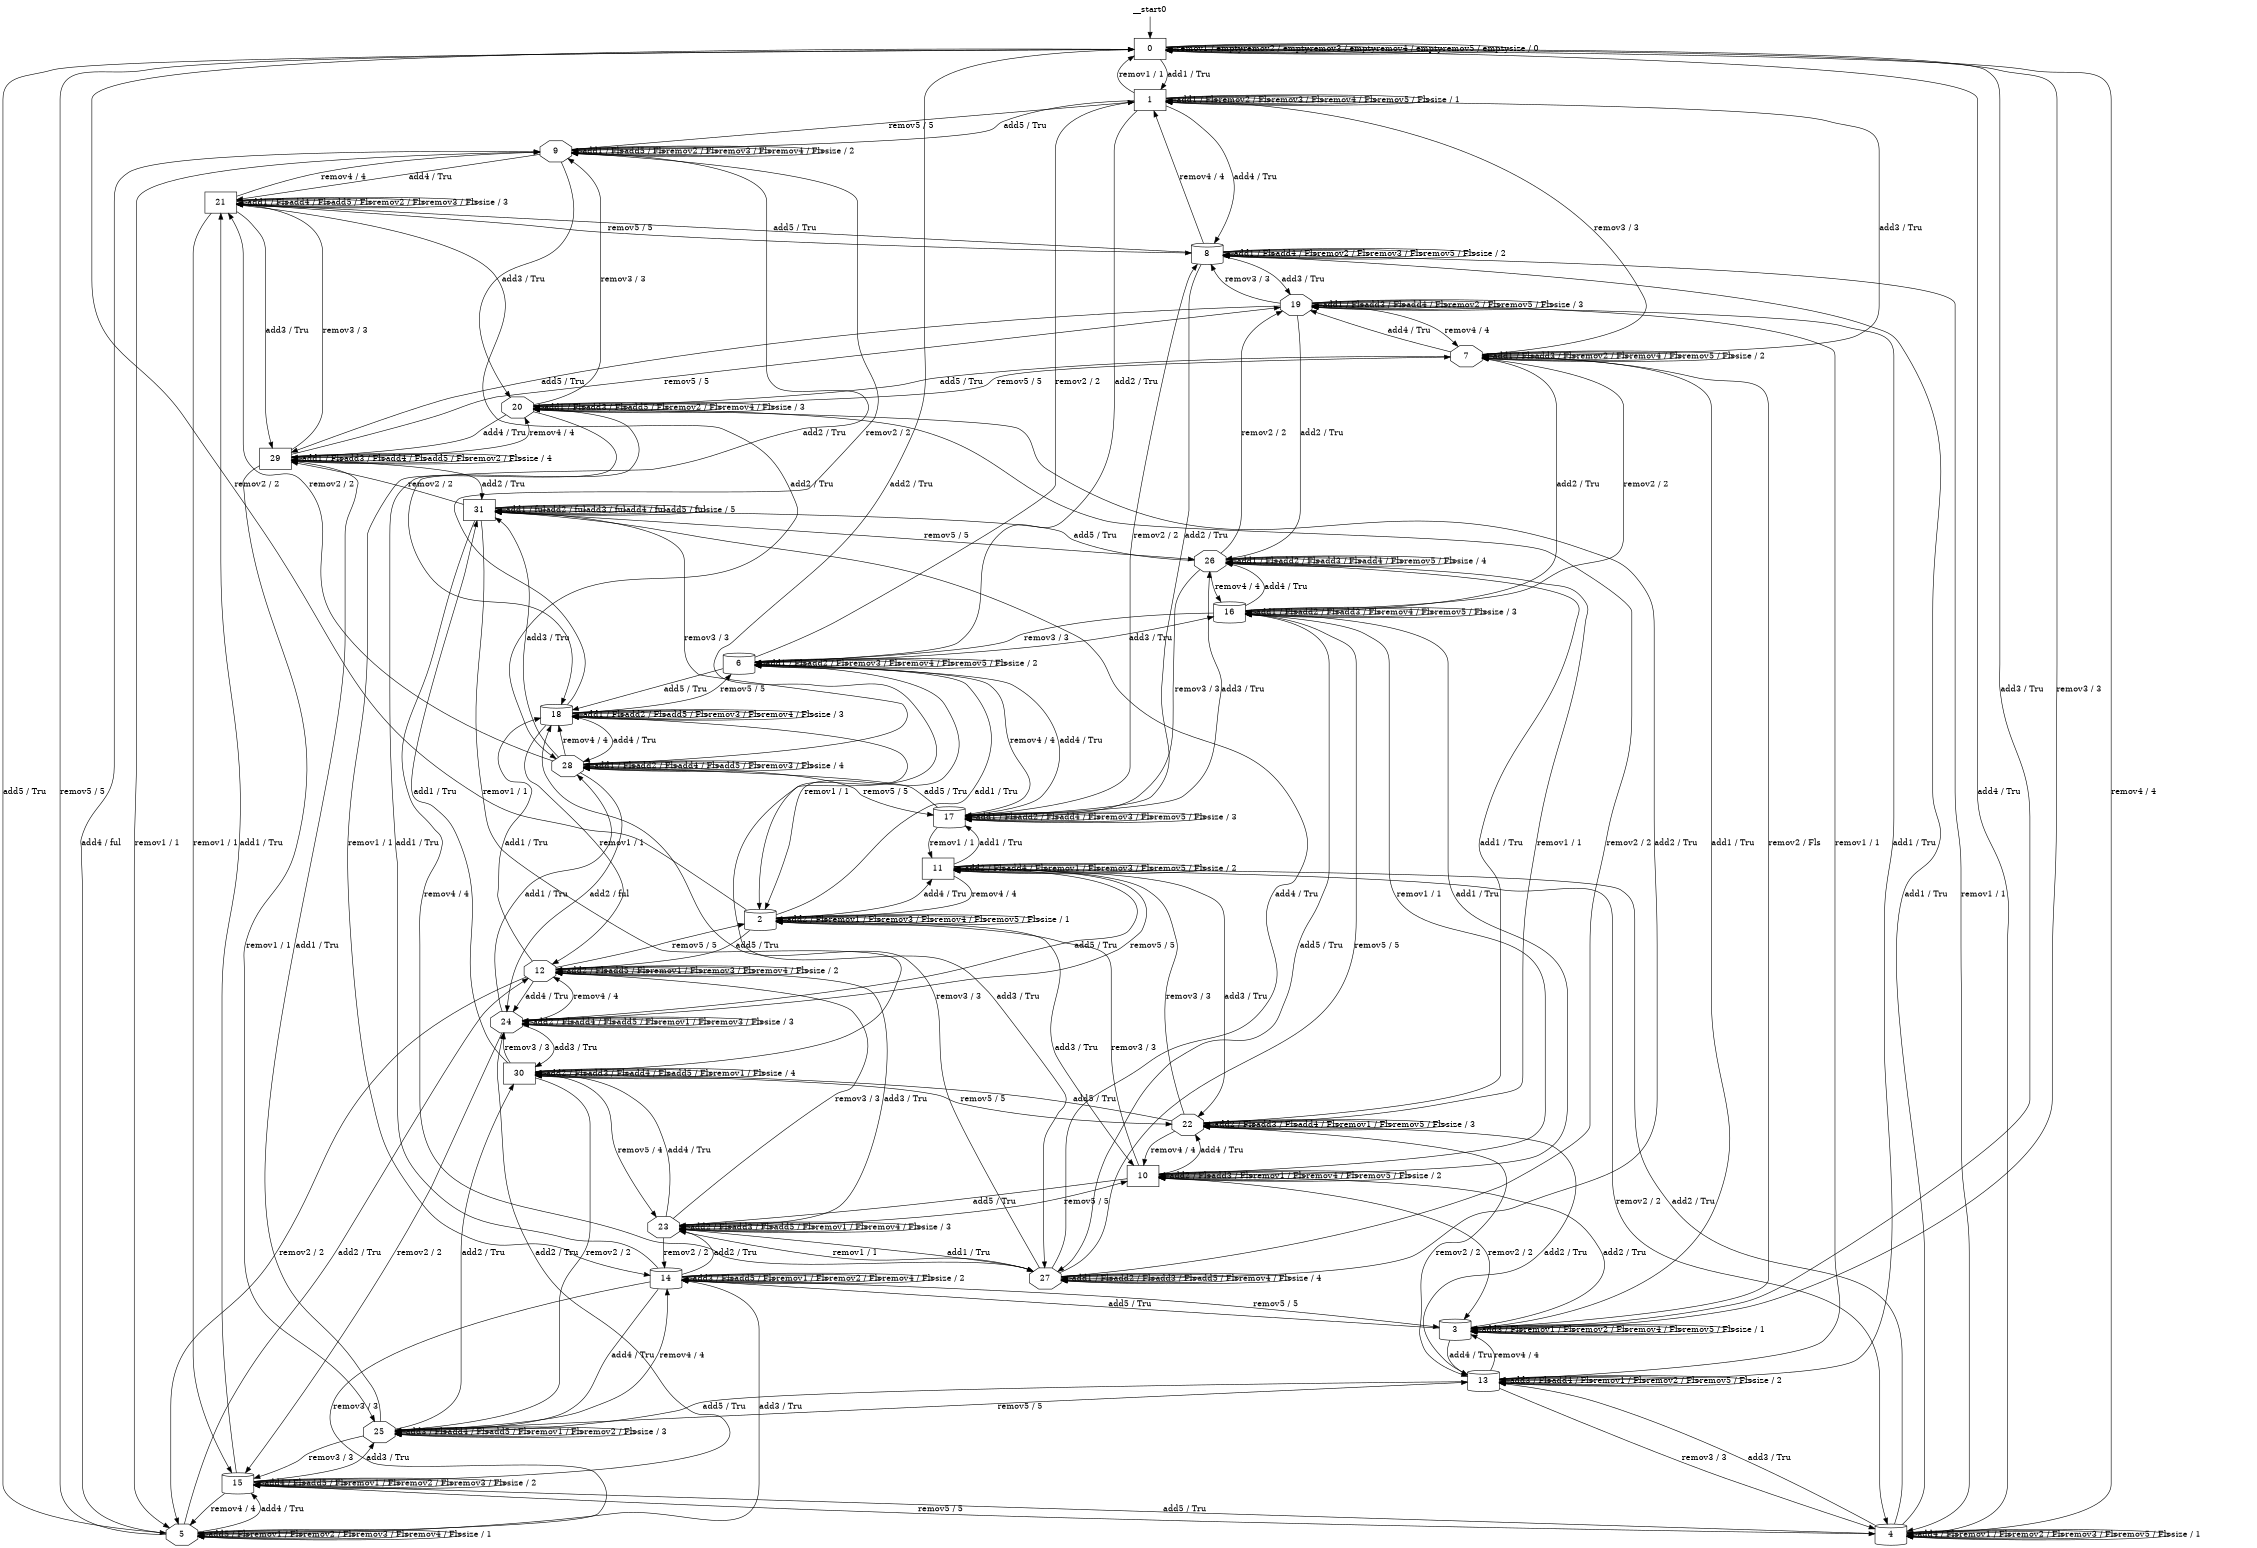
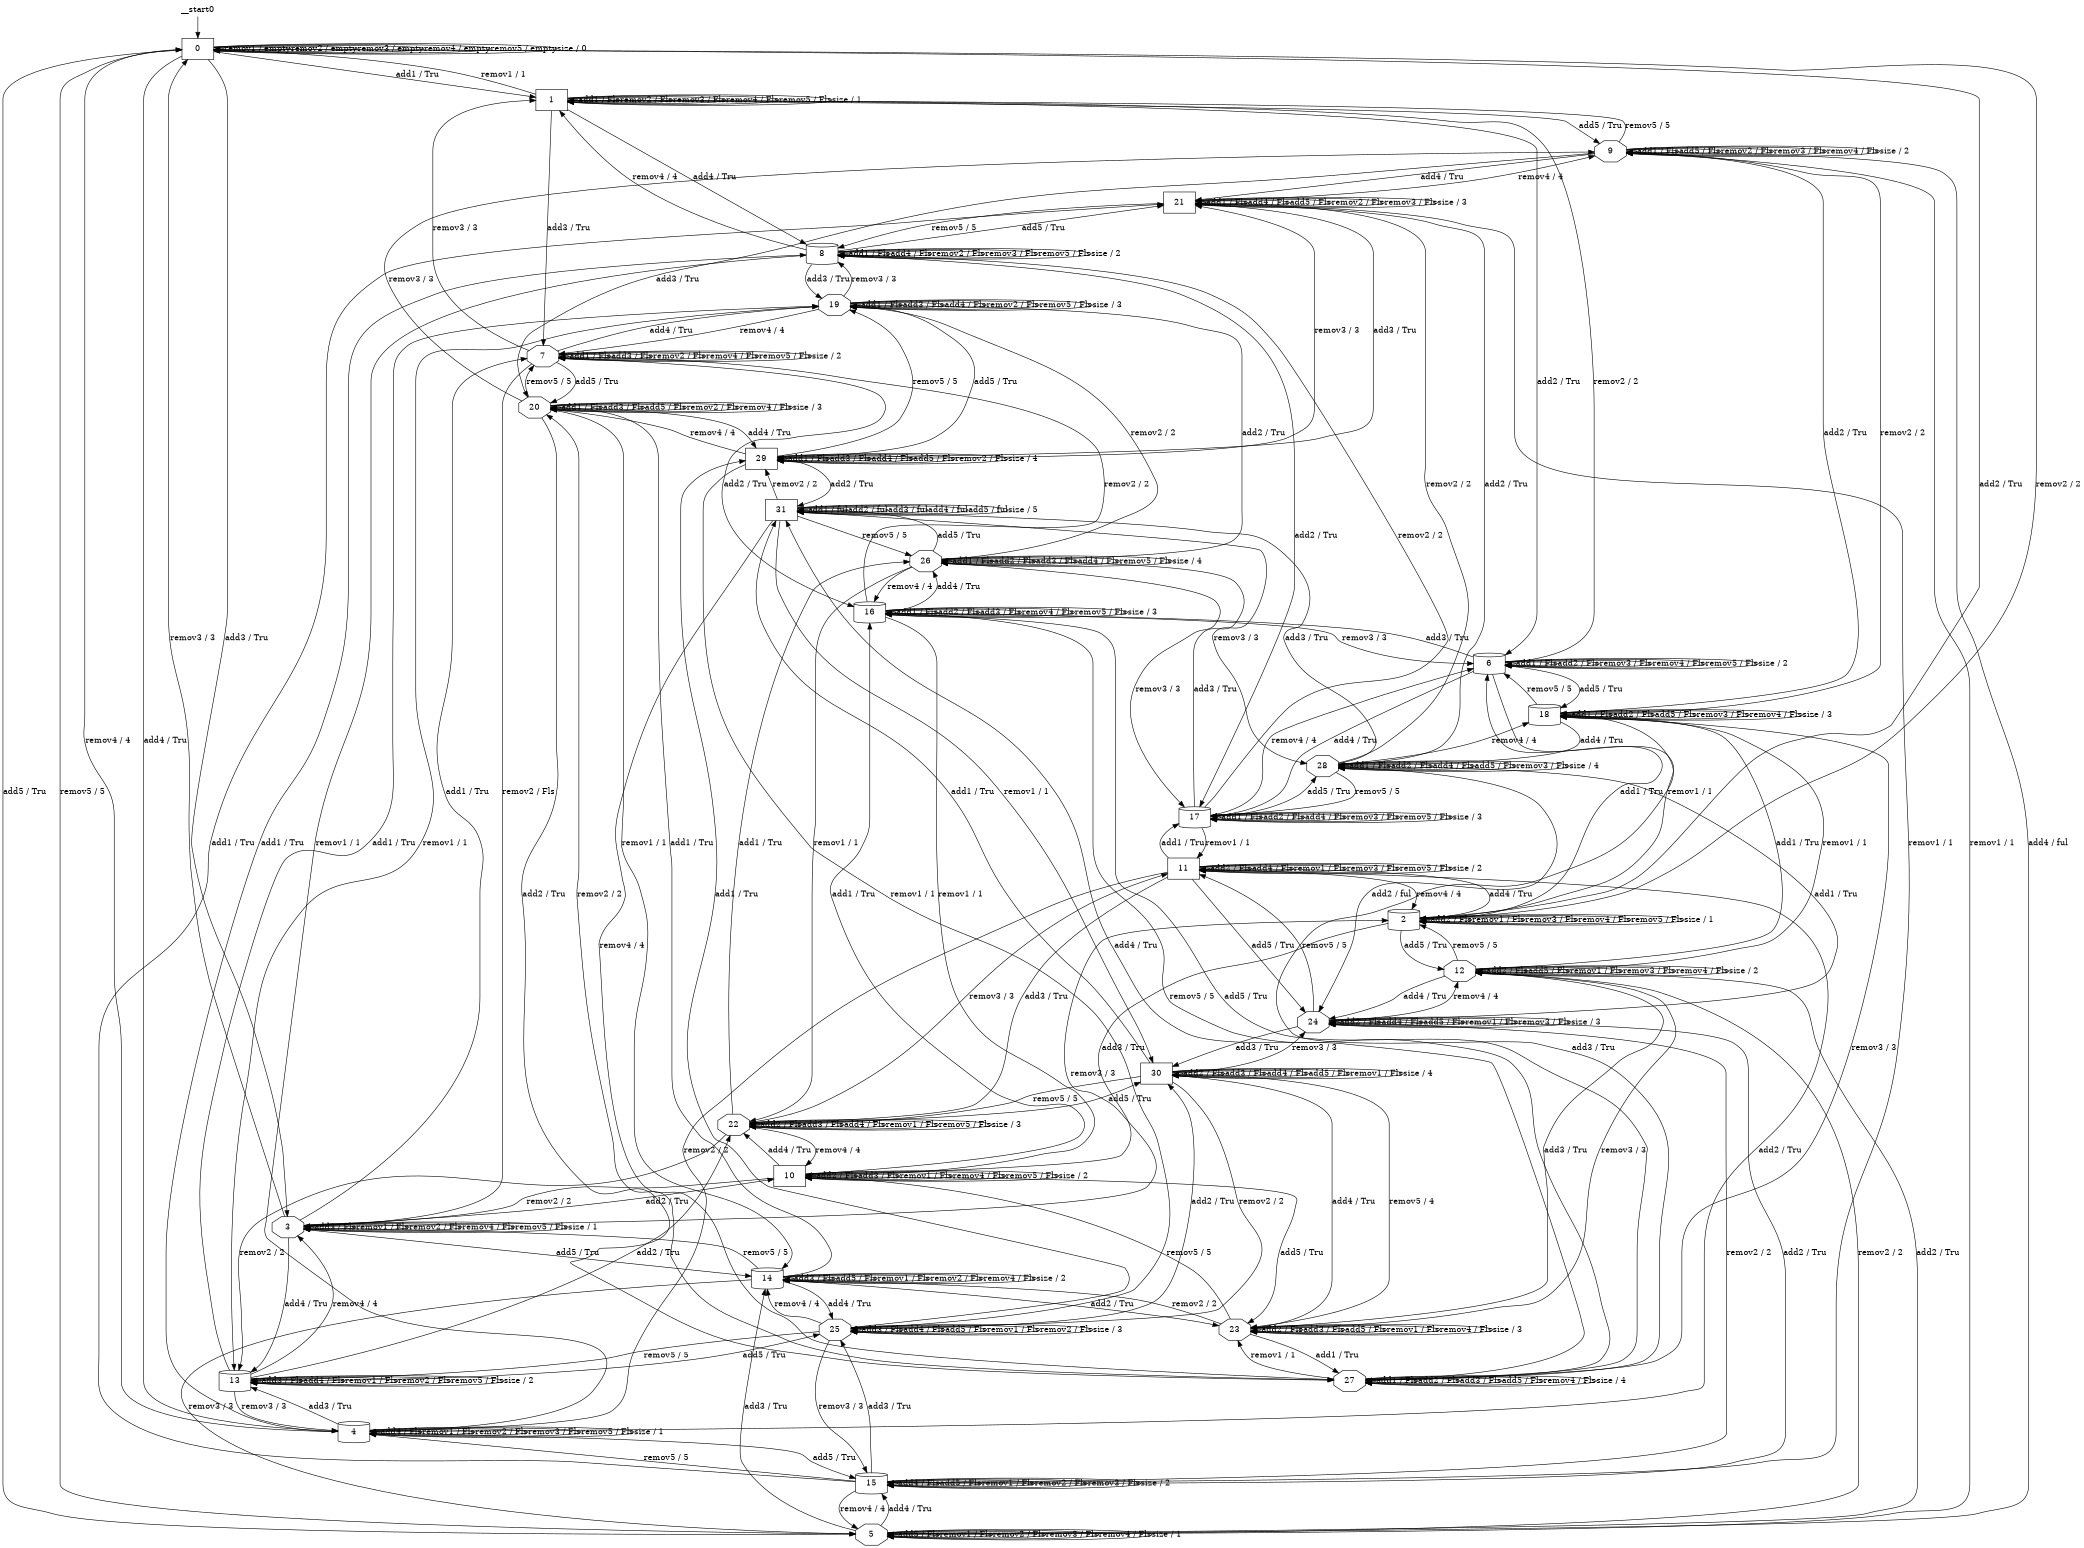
(1053, 940) -> (981, 1208)
(1455, 1330) -> (288, 1227)
